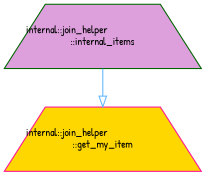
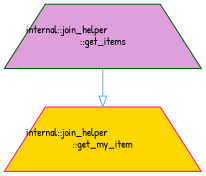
(103, 36) -> (103, 36)
